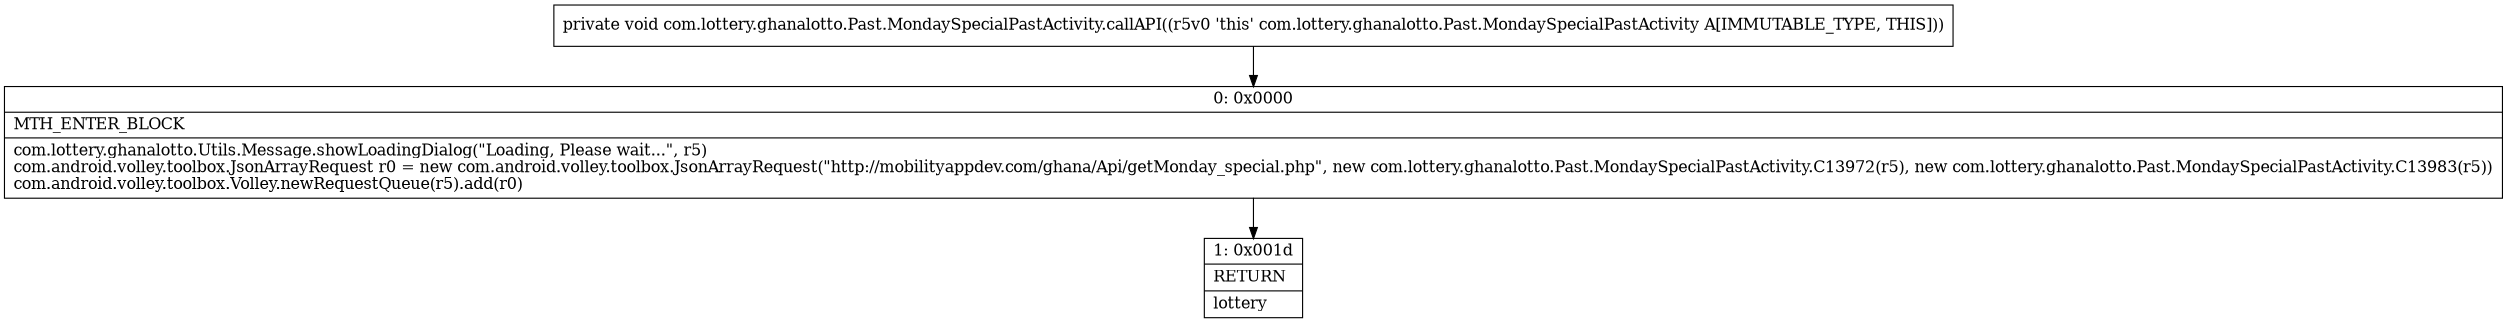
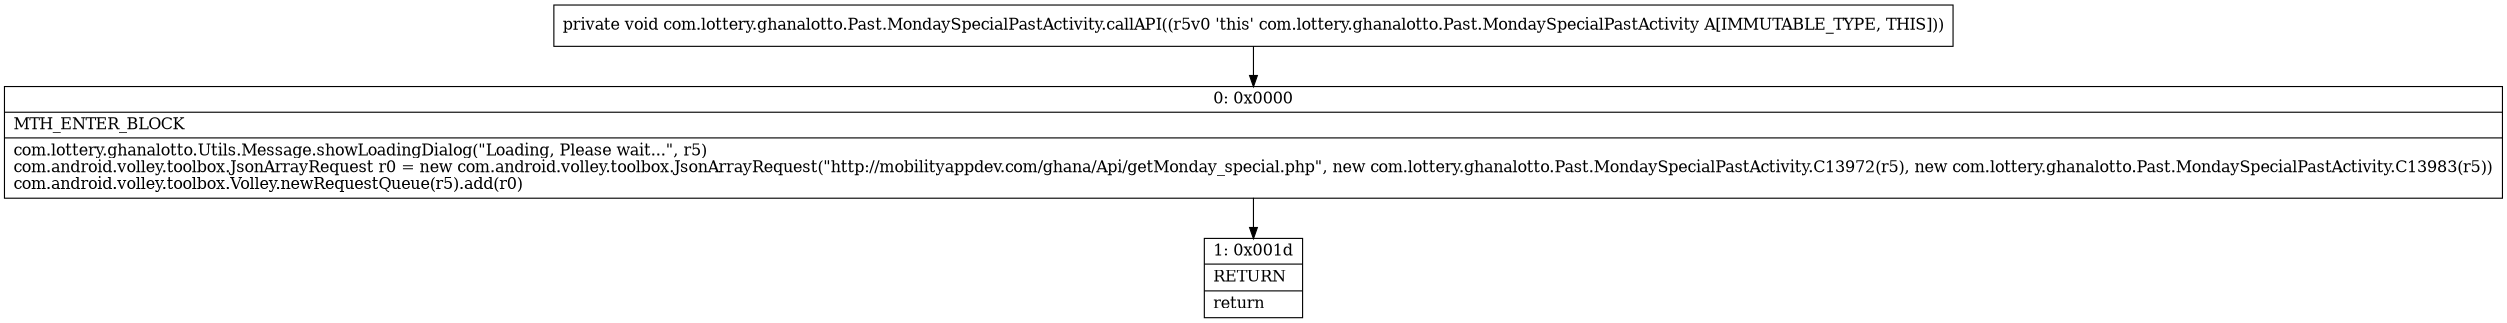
(1241, 304) -> (1239, 304)
